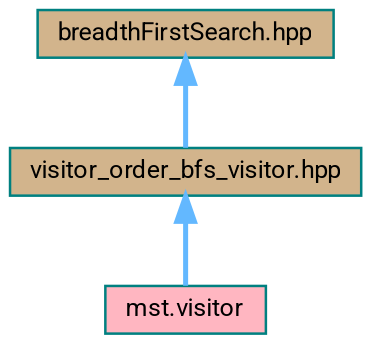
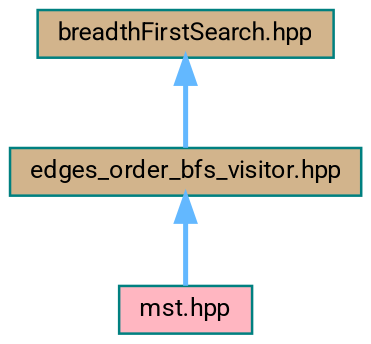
(186, 172) -> (186, 172)
(186, 310) -> (186, 310)
